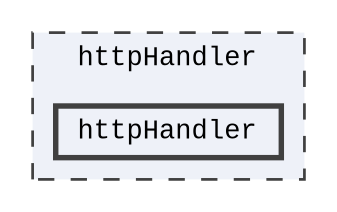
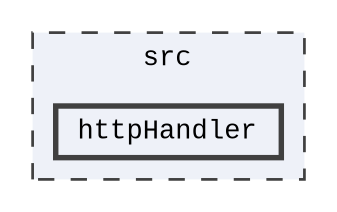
(169, 58) -> (169, 58)
